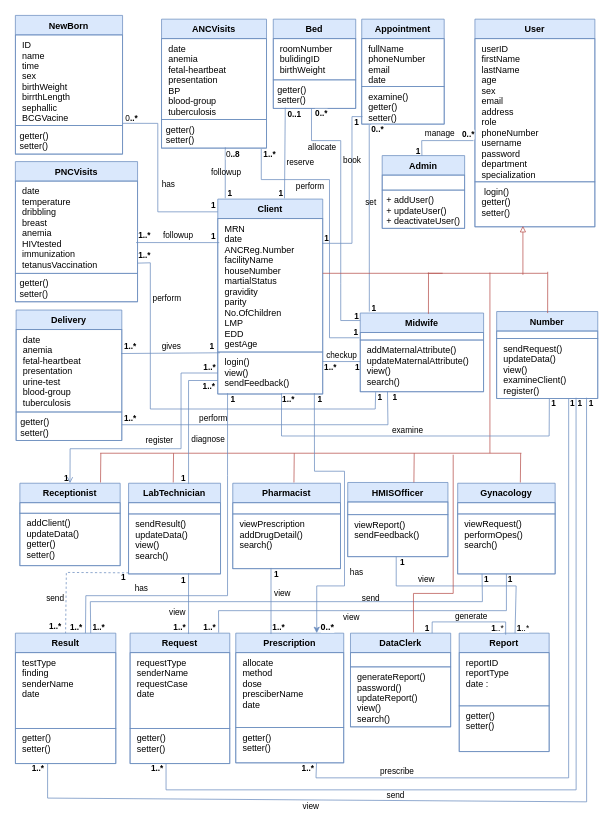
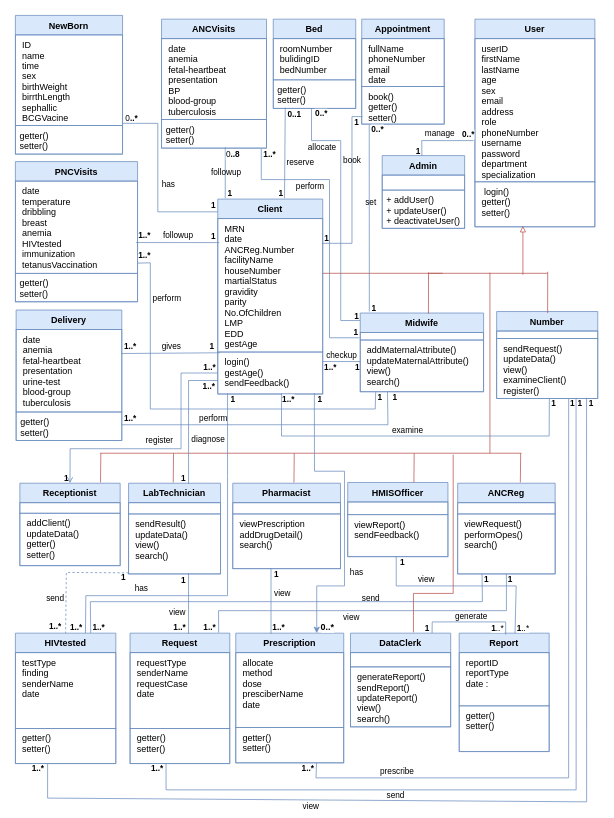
(303, 49) -> (303, 49)
(388, 97) -> (381, 97)
(237, 362) -> (237, 362)
(506, 494) -> (506, 494)
(65, 644) -> (65, 644)
(395, 677) -> (395, 677)
